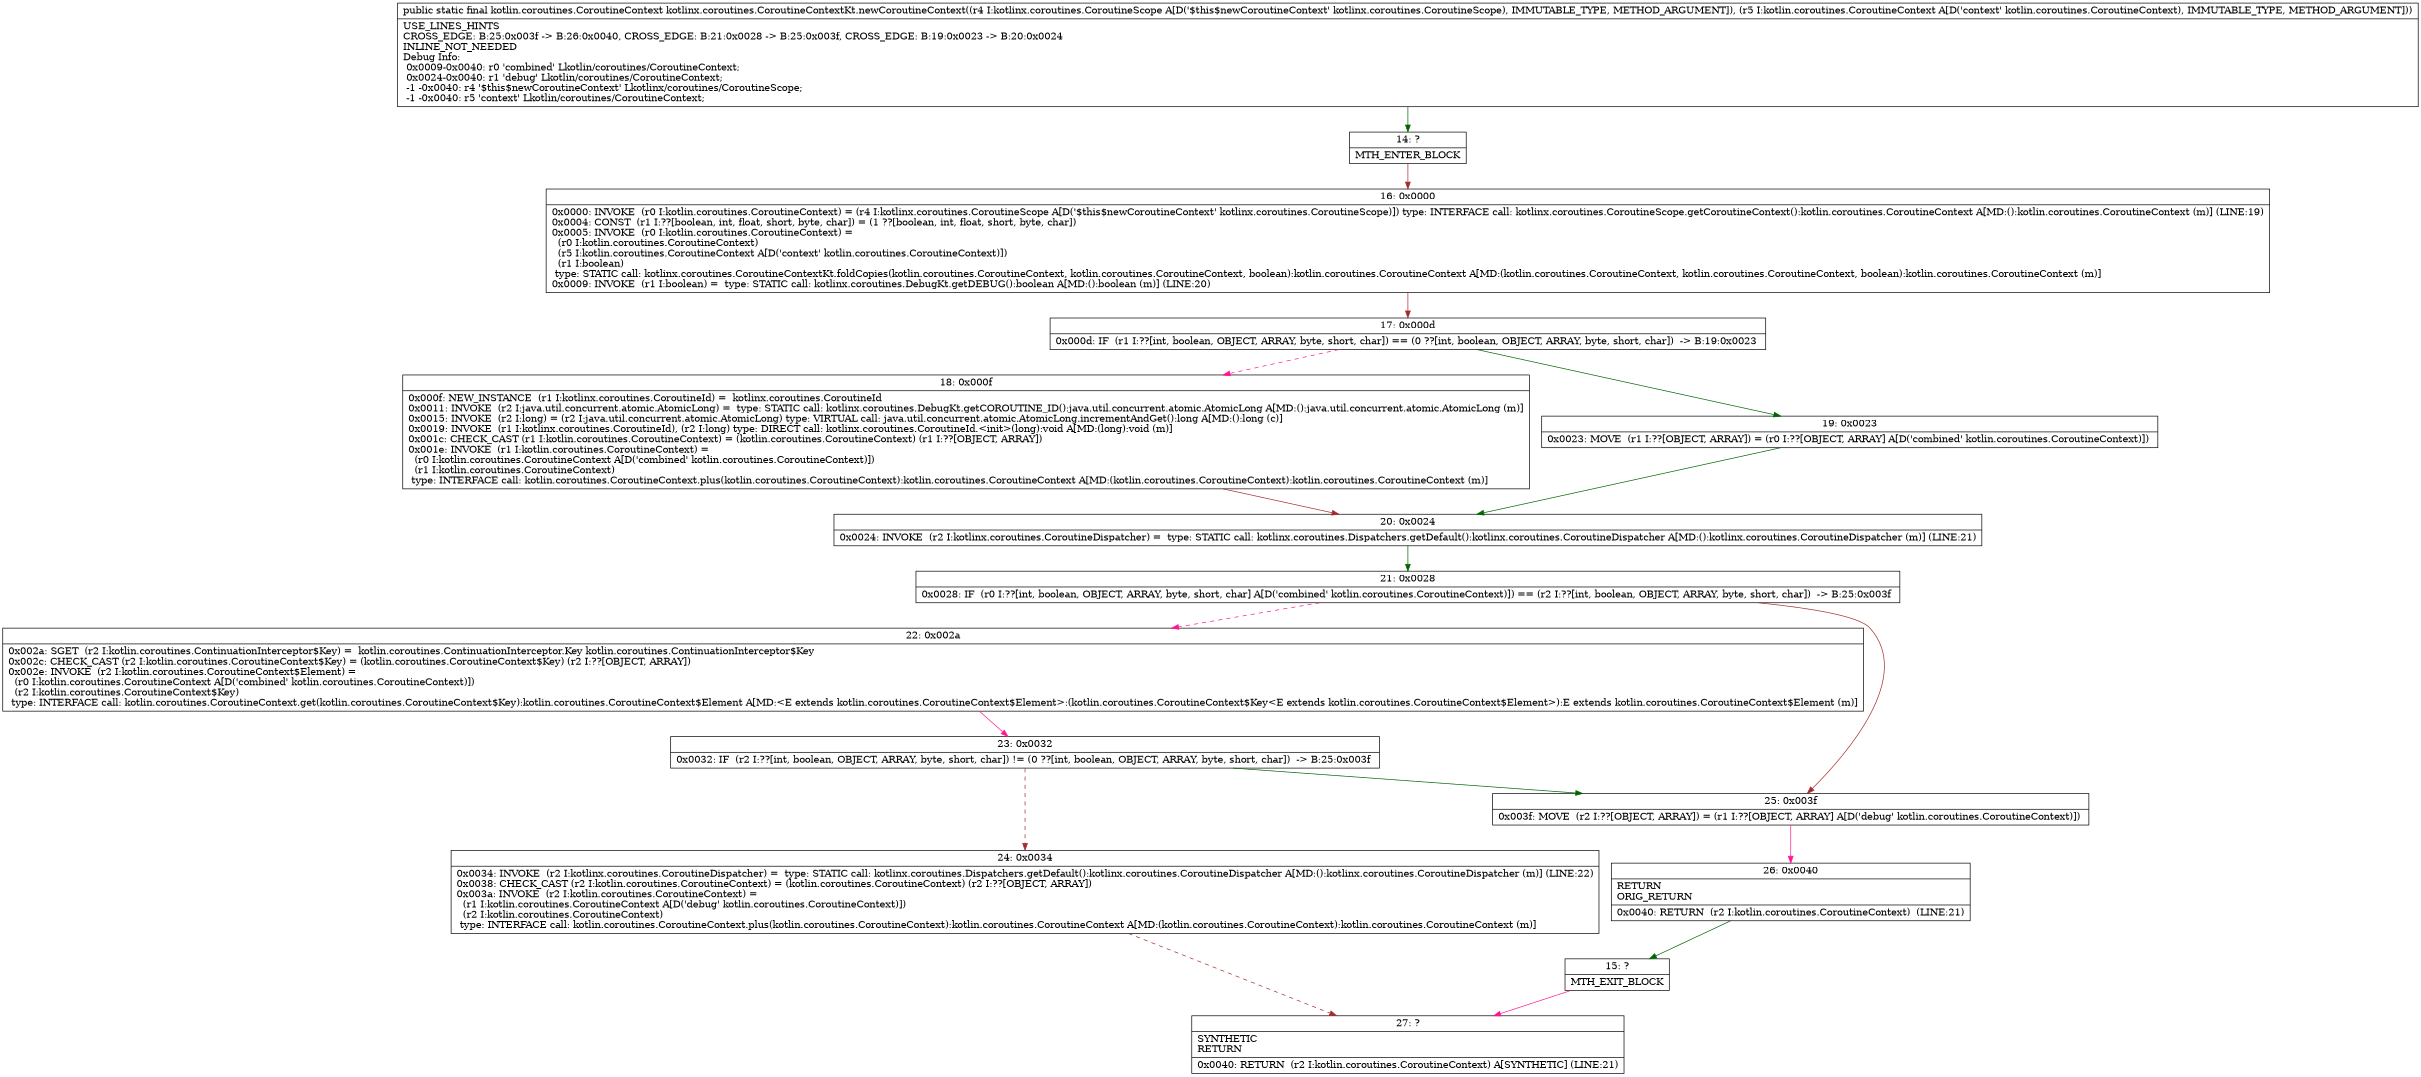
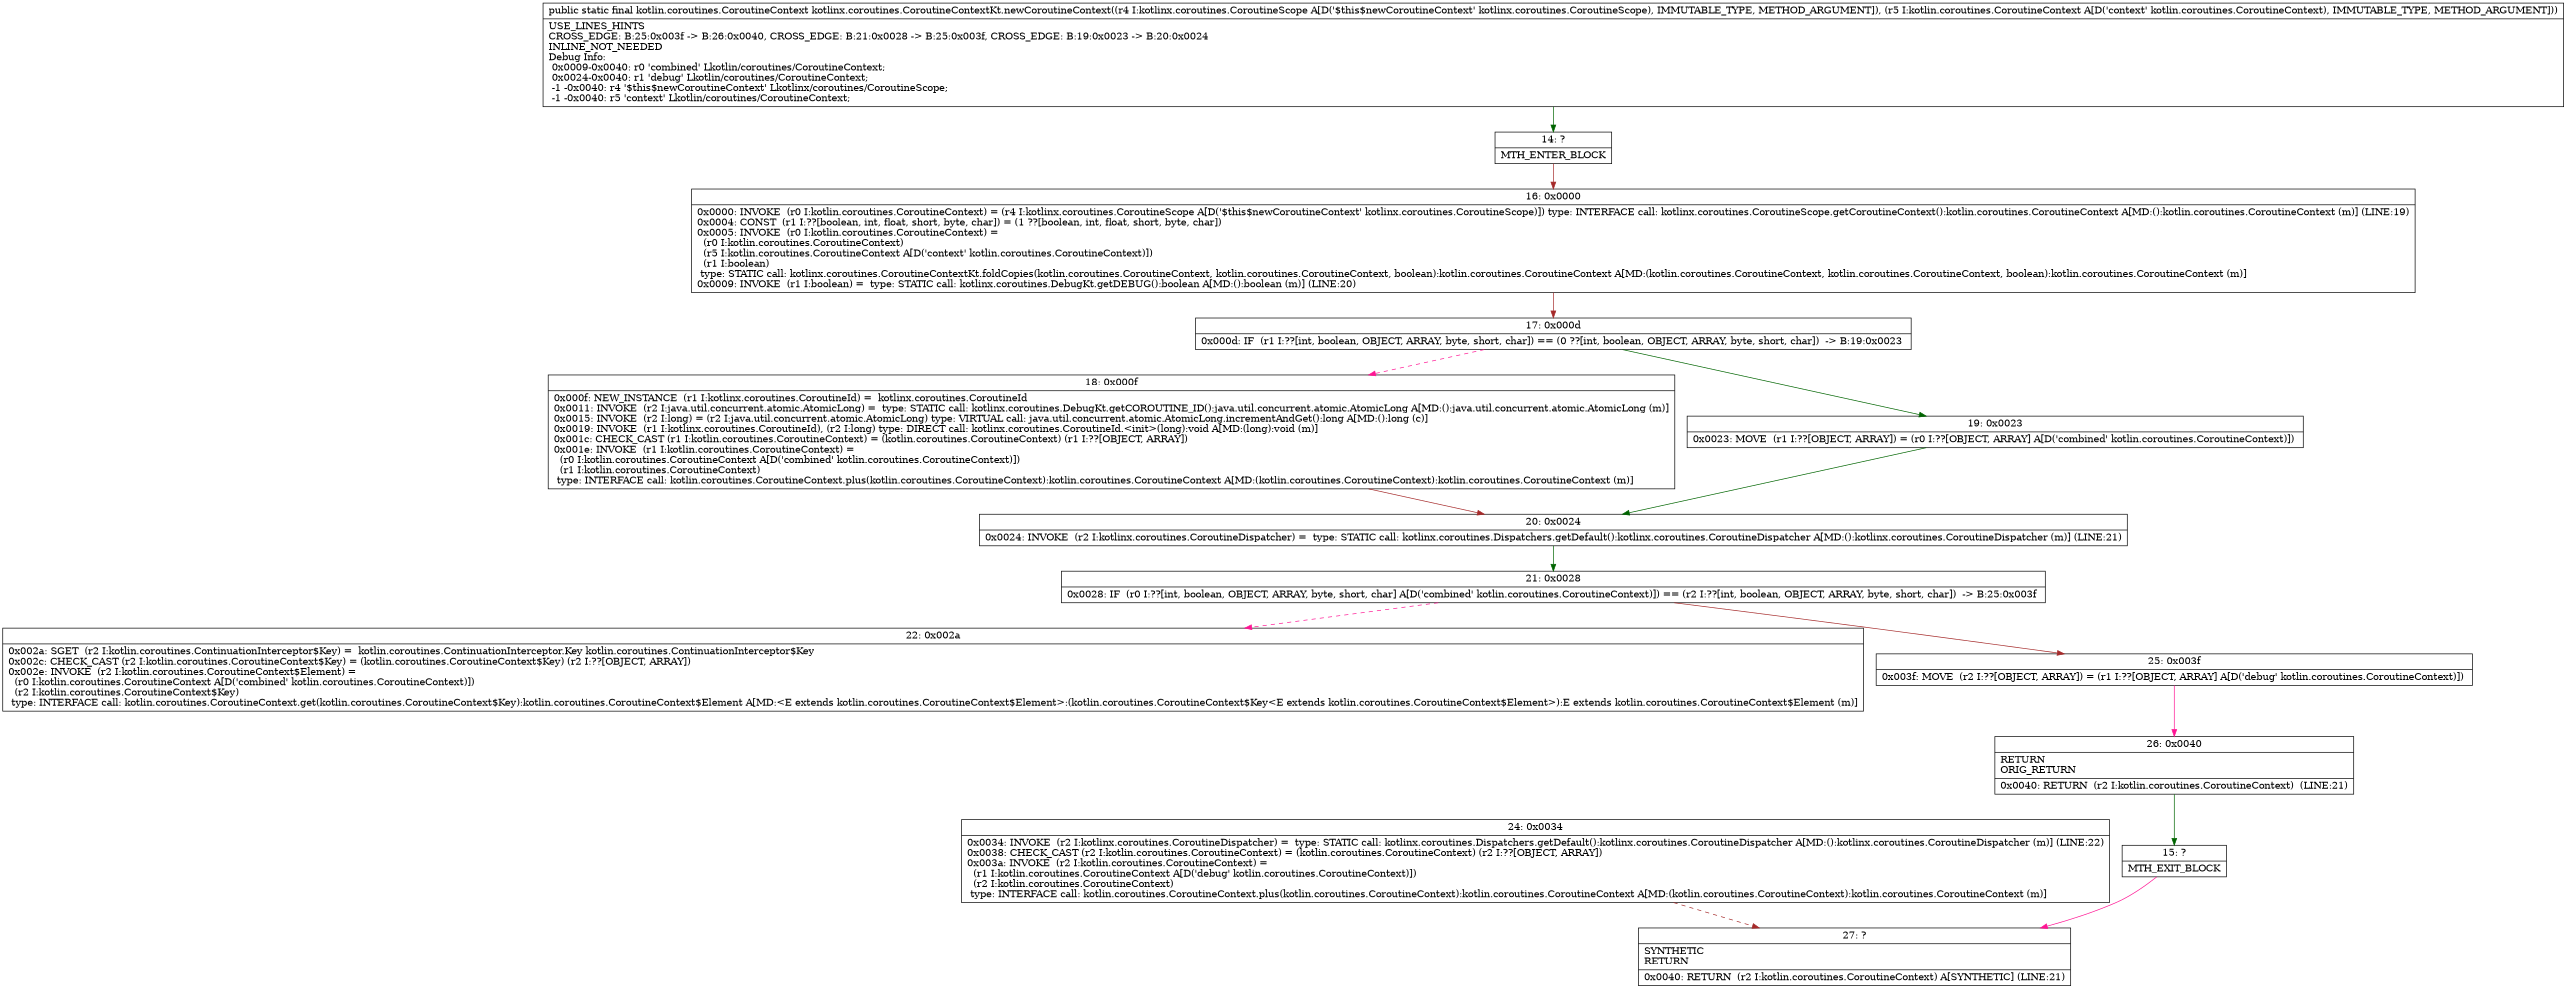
(1025, 752) -> none
